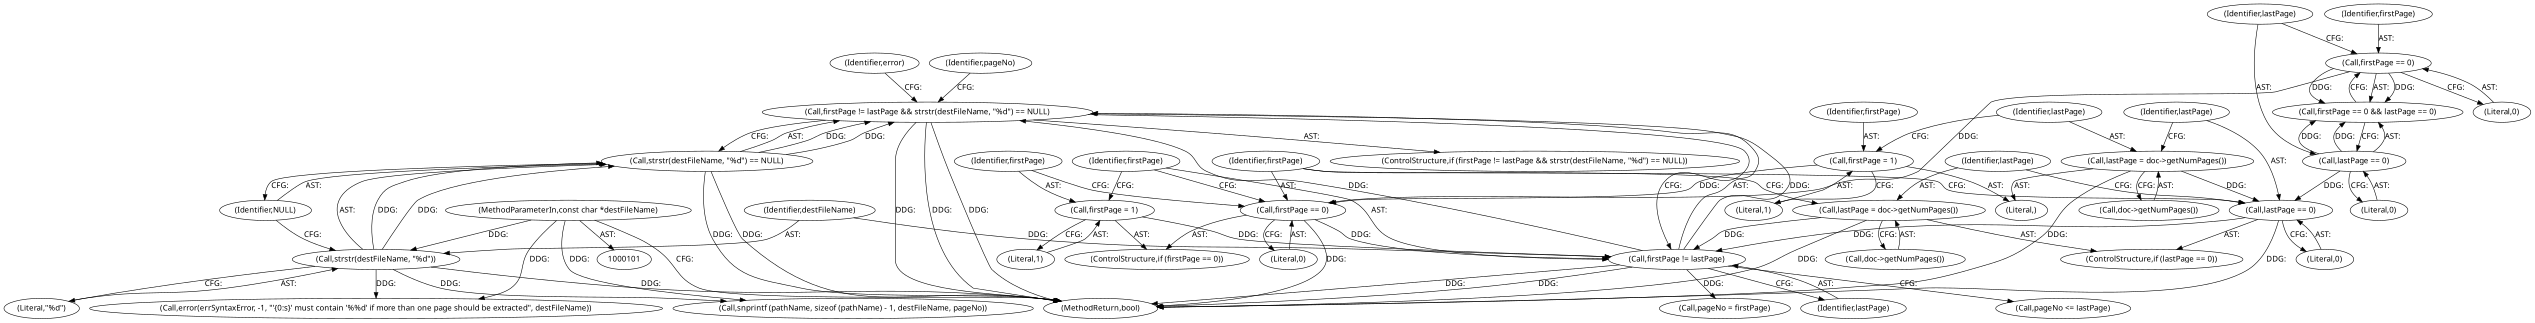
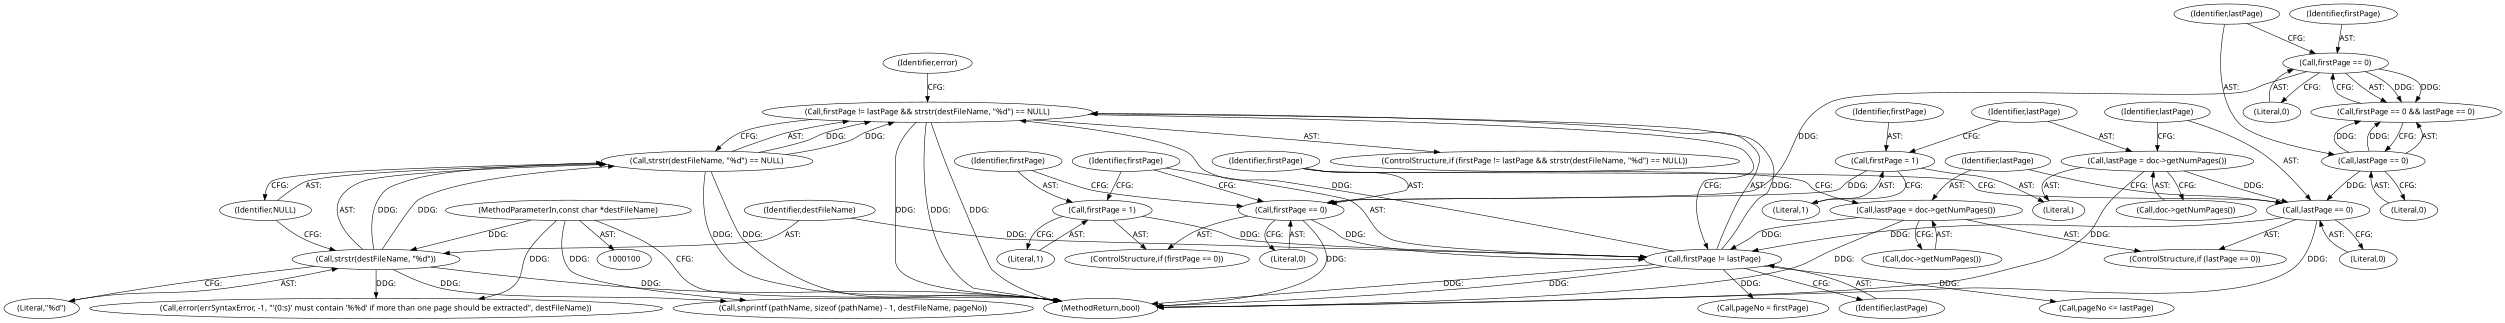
(981, 63) -> none
(624, 259) -> (624, 259)
(1910, 284) -> (1950, 284)
